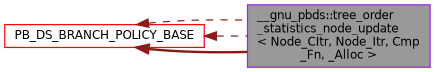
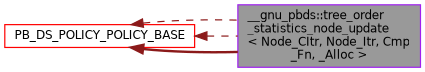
(105, 36) -> (100, 36)
